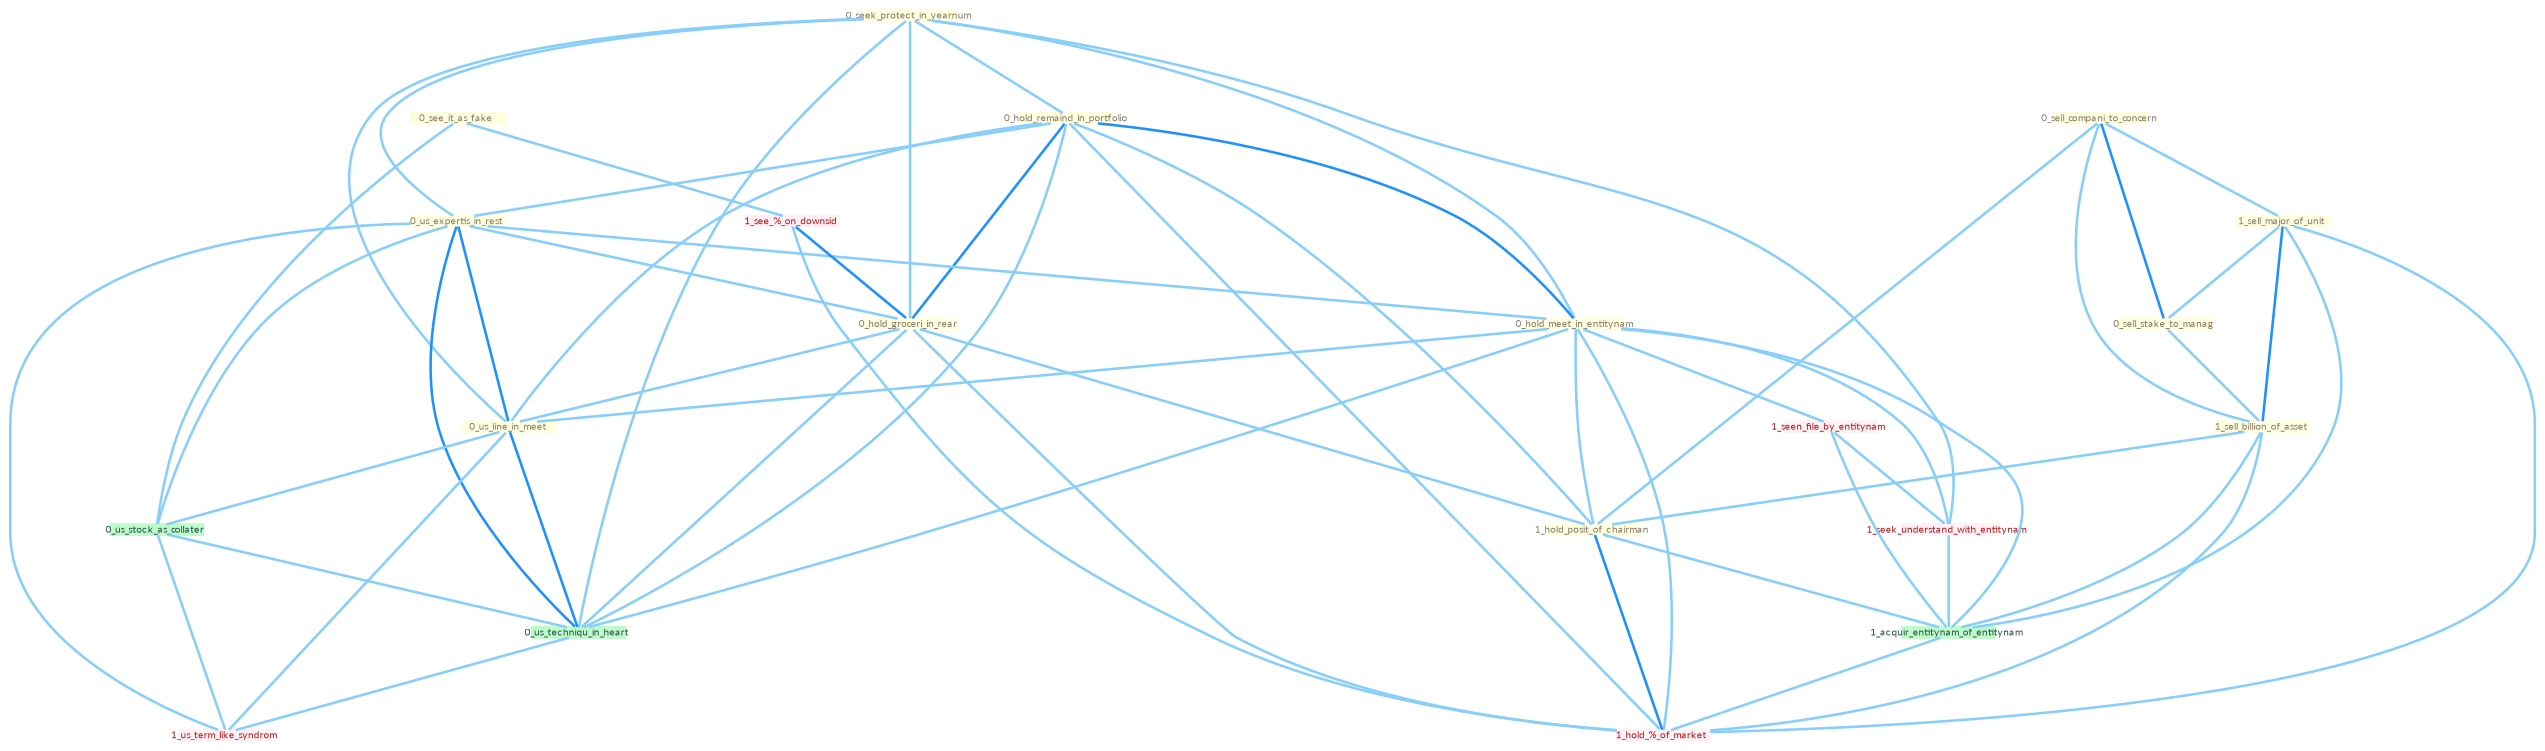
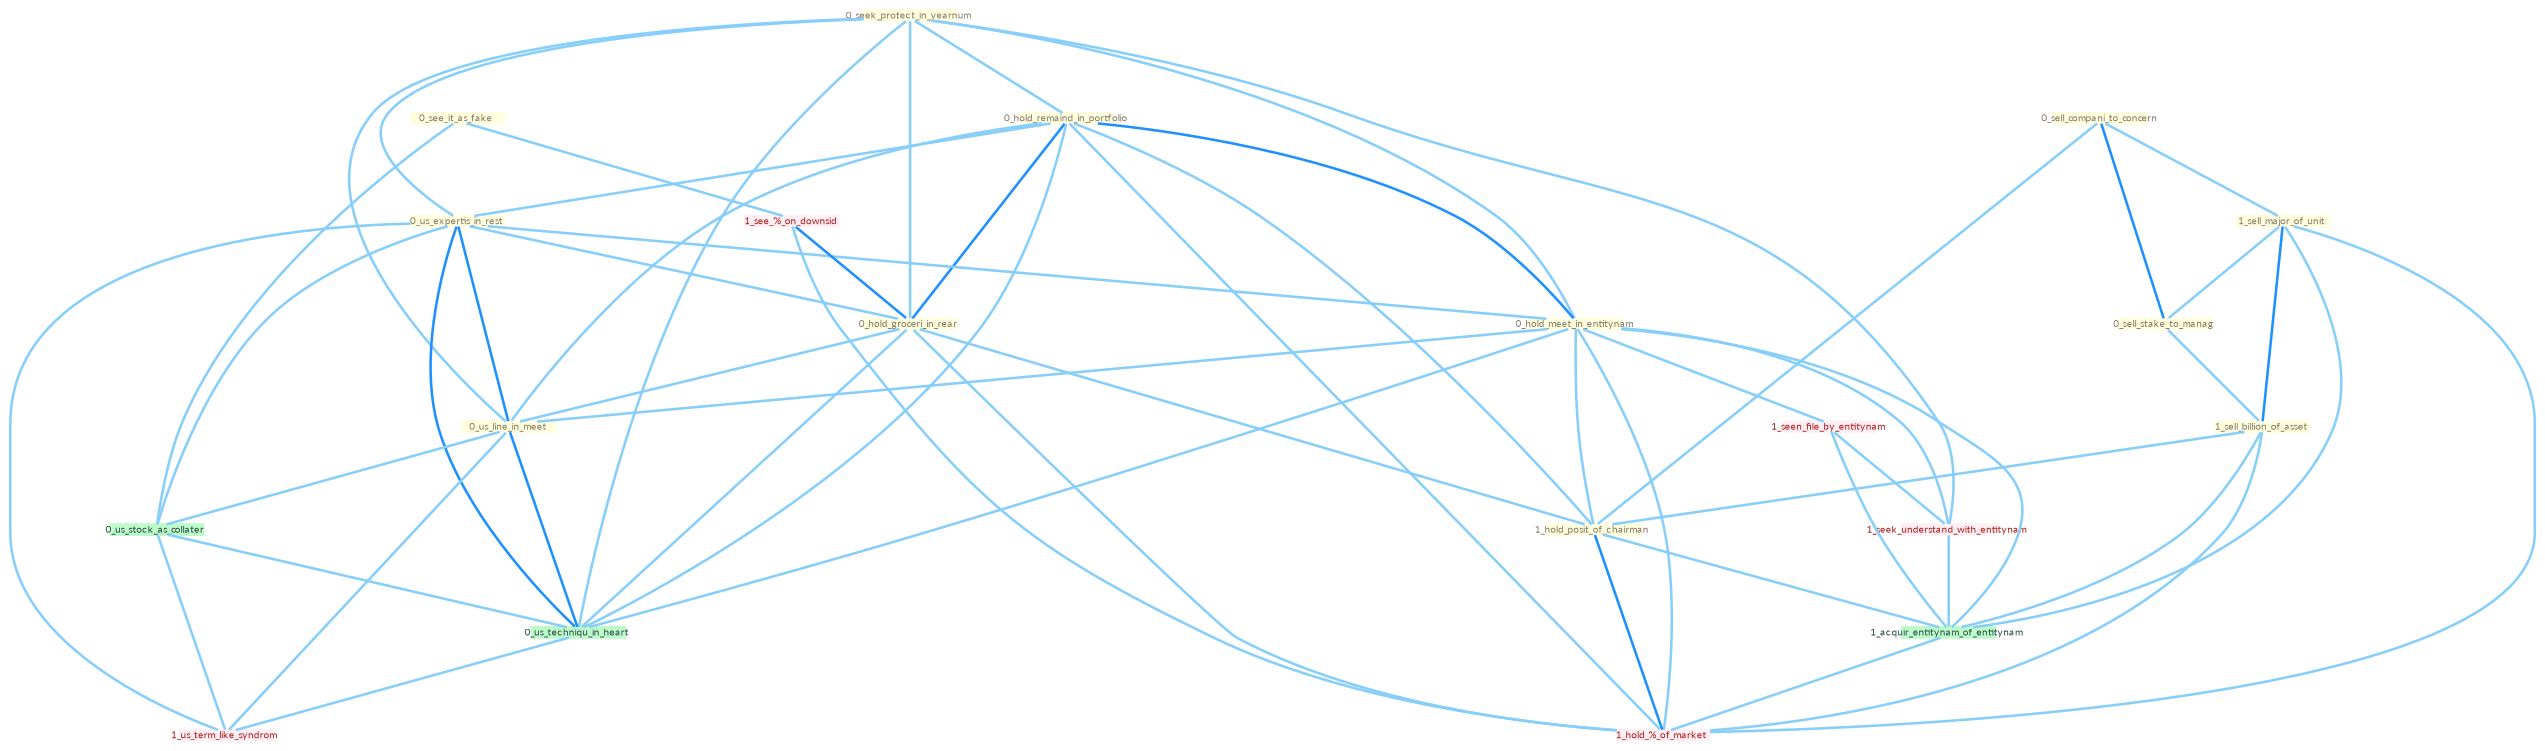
(2090, 317) -> none
